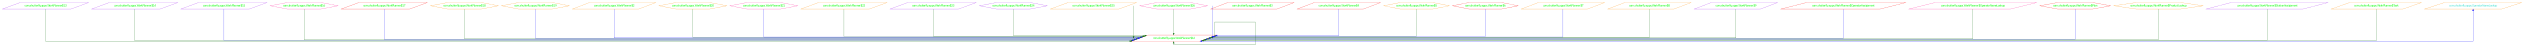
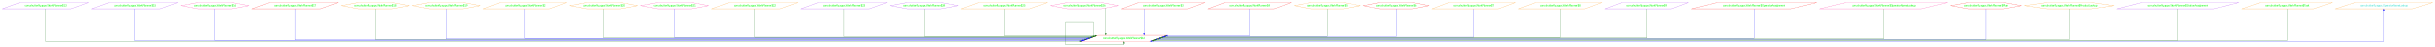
(135, 6) -> none
(704, 40) -> (633, 40)
